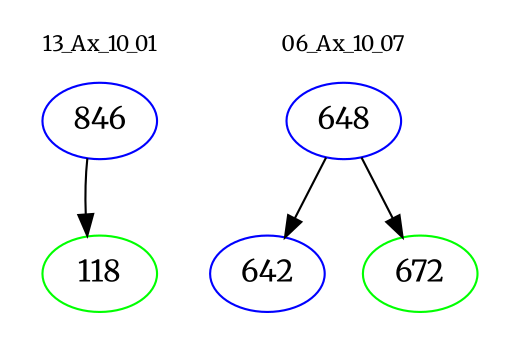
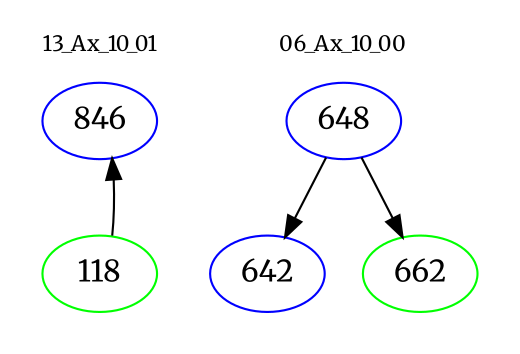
(344, 46) -> (344, 46)
(86, 186) -> (114, 208)
(420, 274) -> (420, 274)
